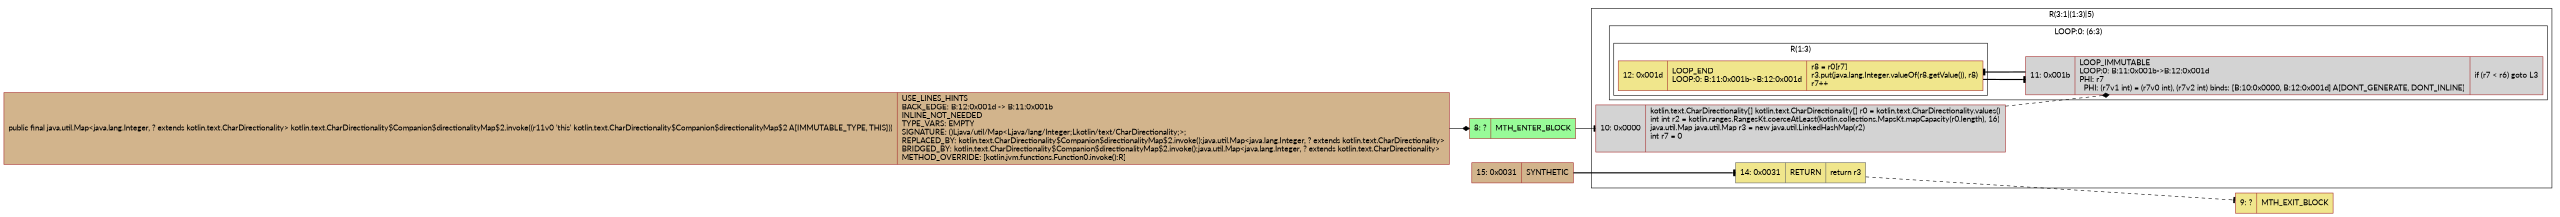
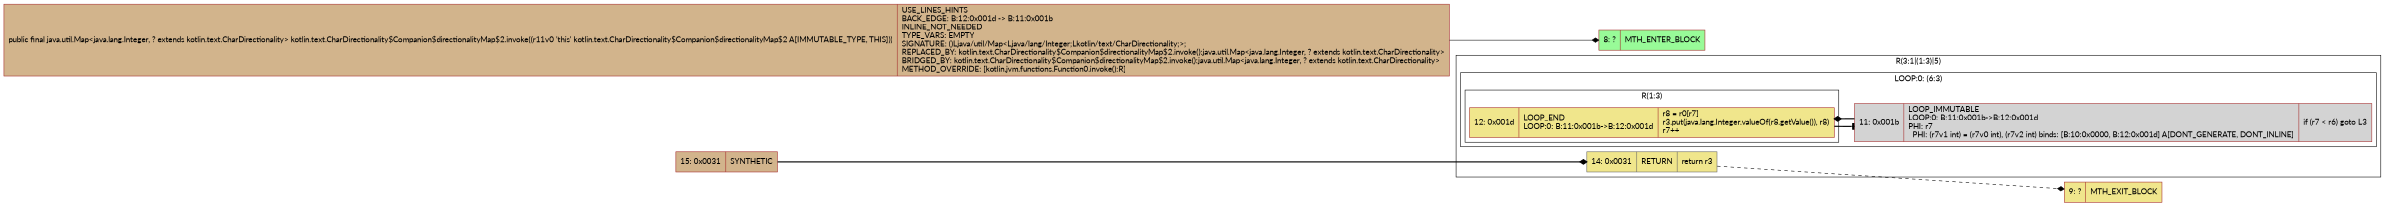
(2006, 72) -> (1848, 119)
(1801, 128) -> none
(1653, 173) -> (1179, 162)
(2104, 192) -> (1938, 181)
